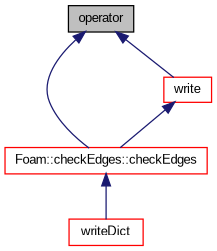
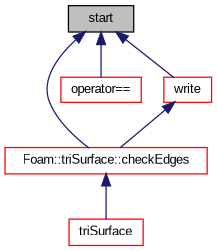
(101, 19) -> (101, 19)
none -> (101, 90)
(106, 161) -> (106, 161)
(106, 232) -> (106, 232)
